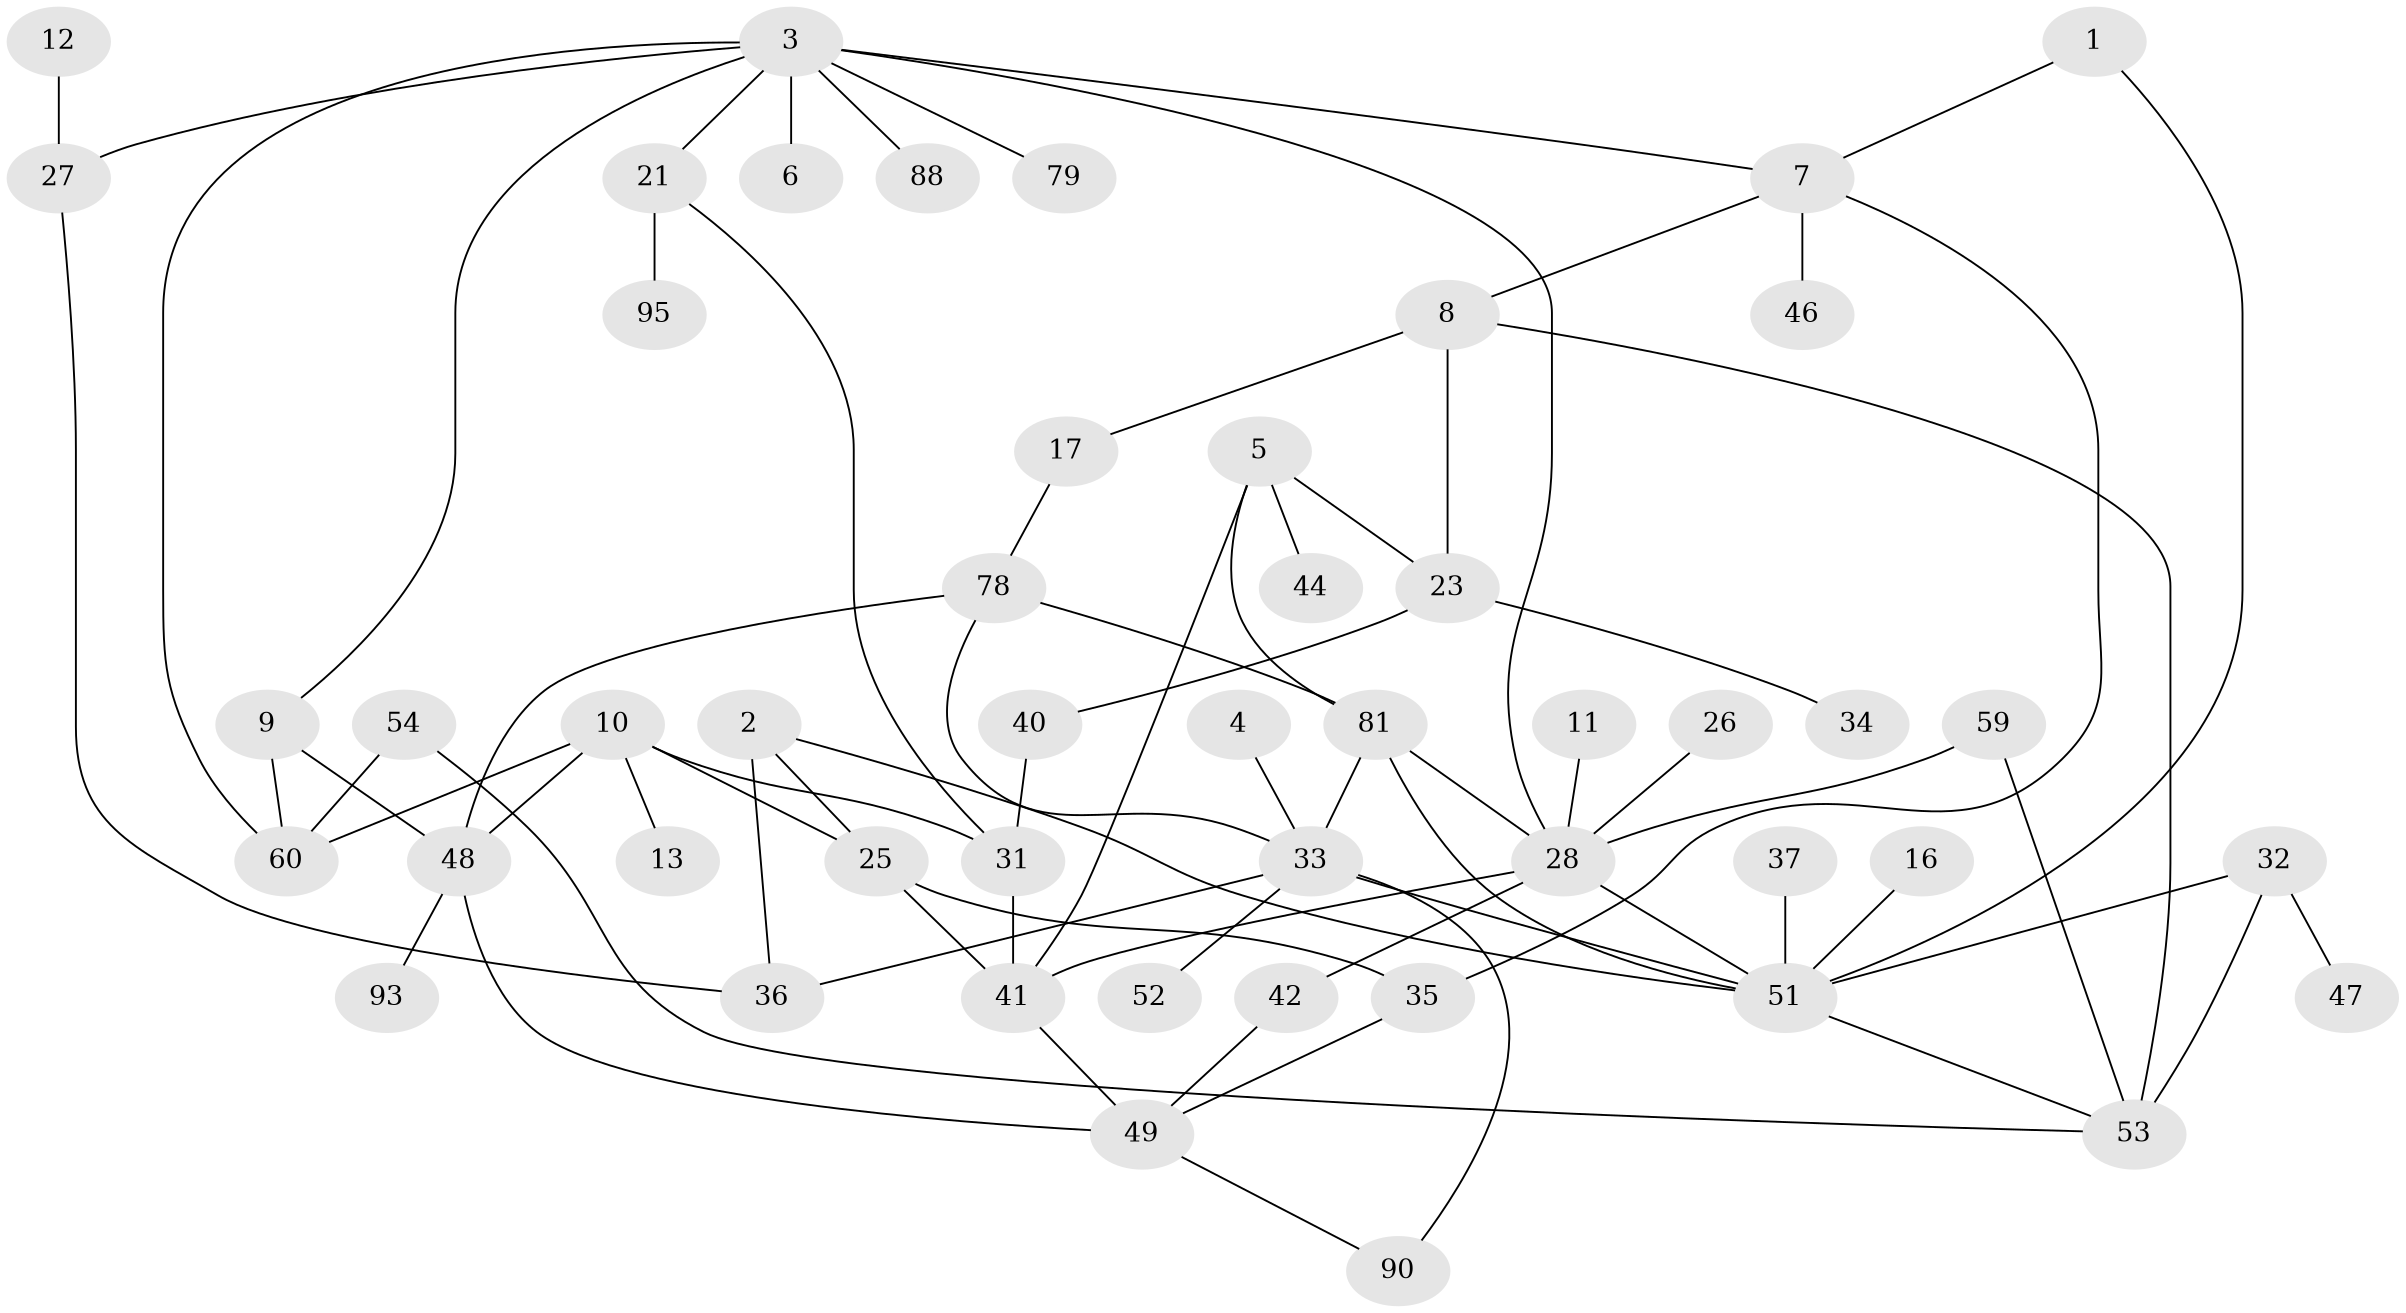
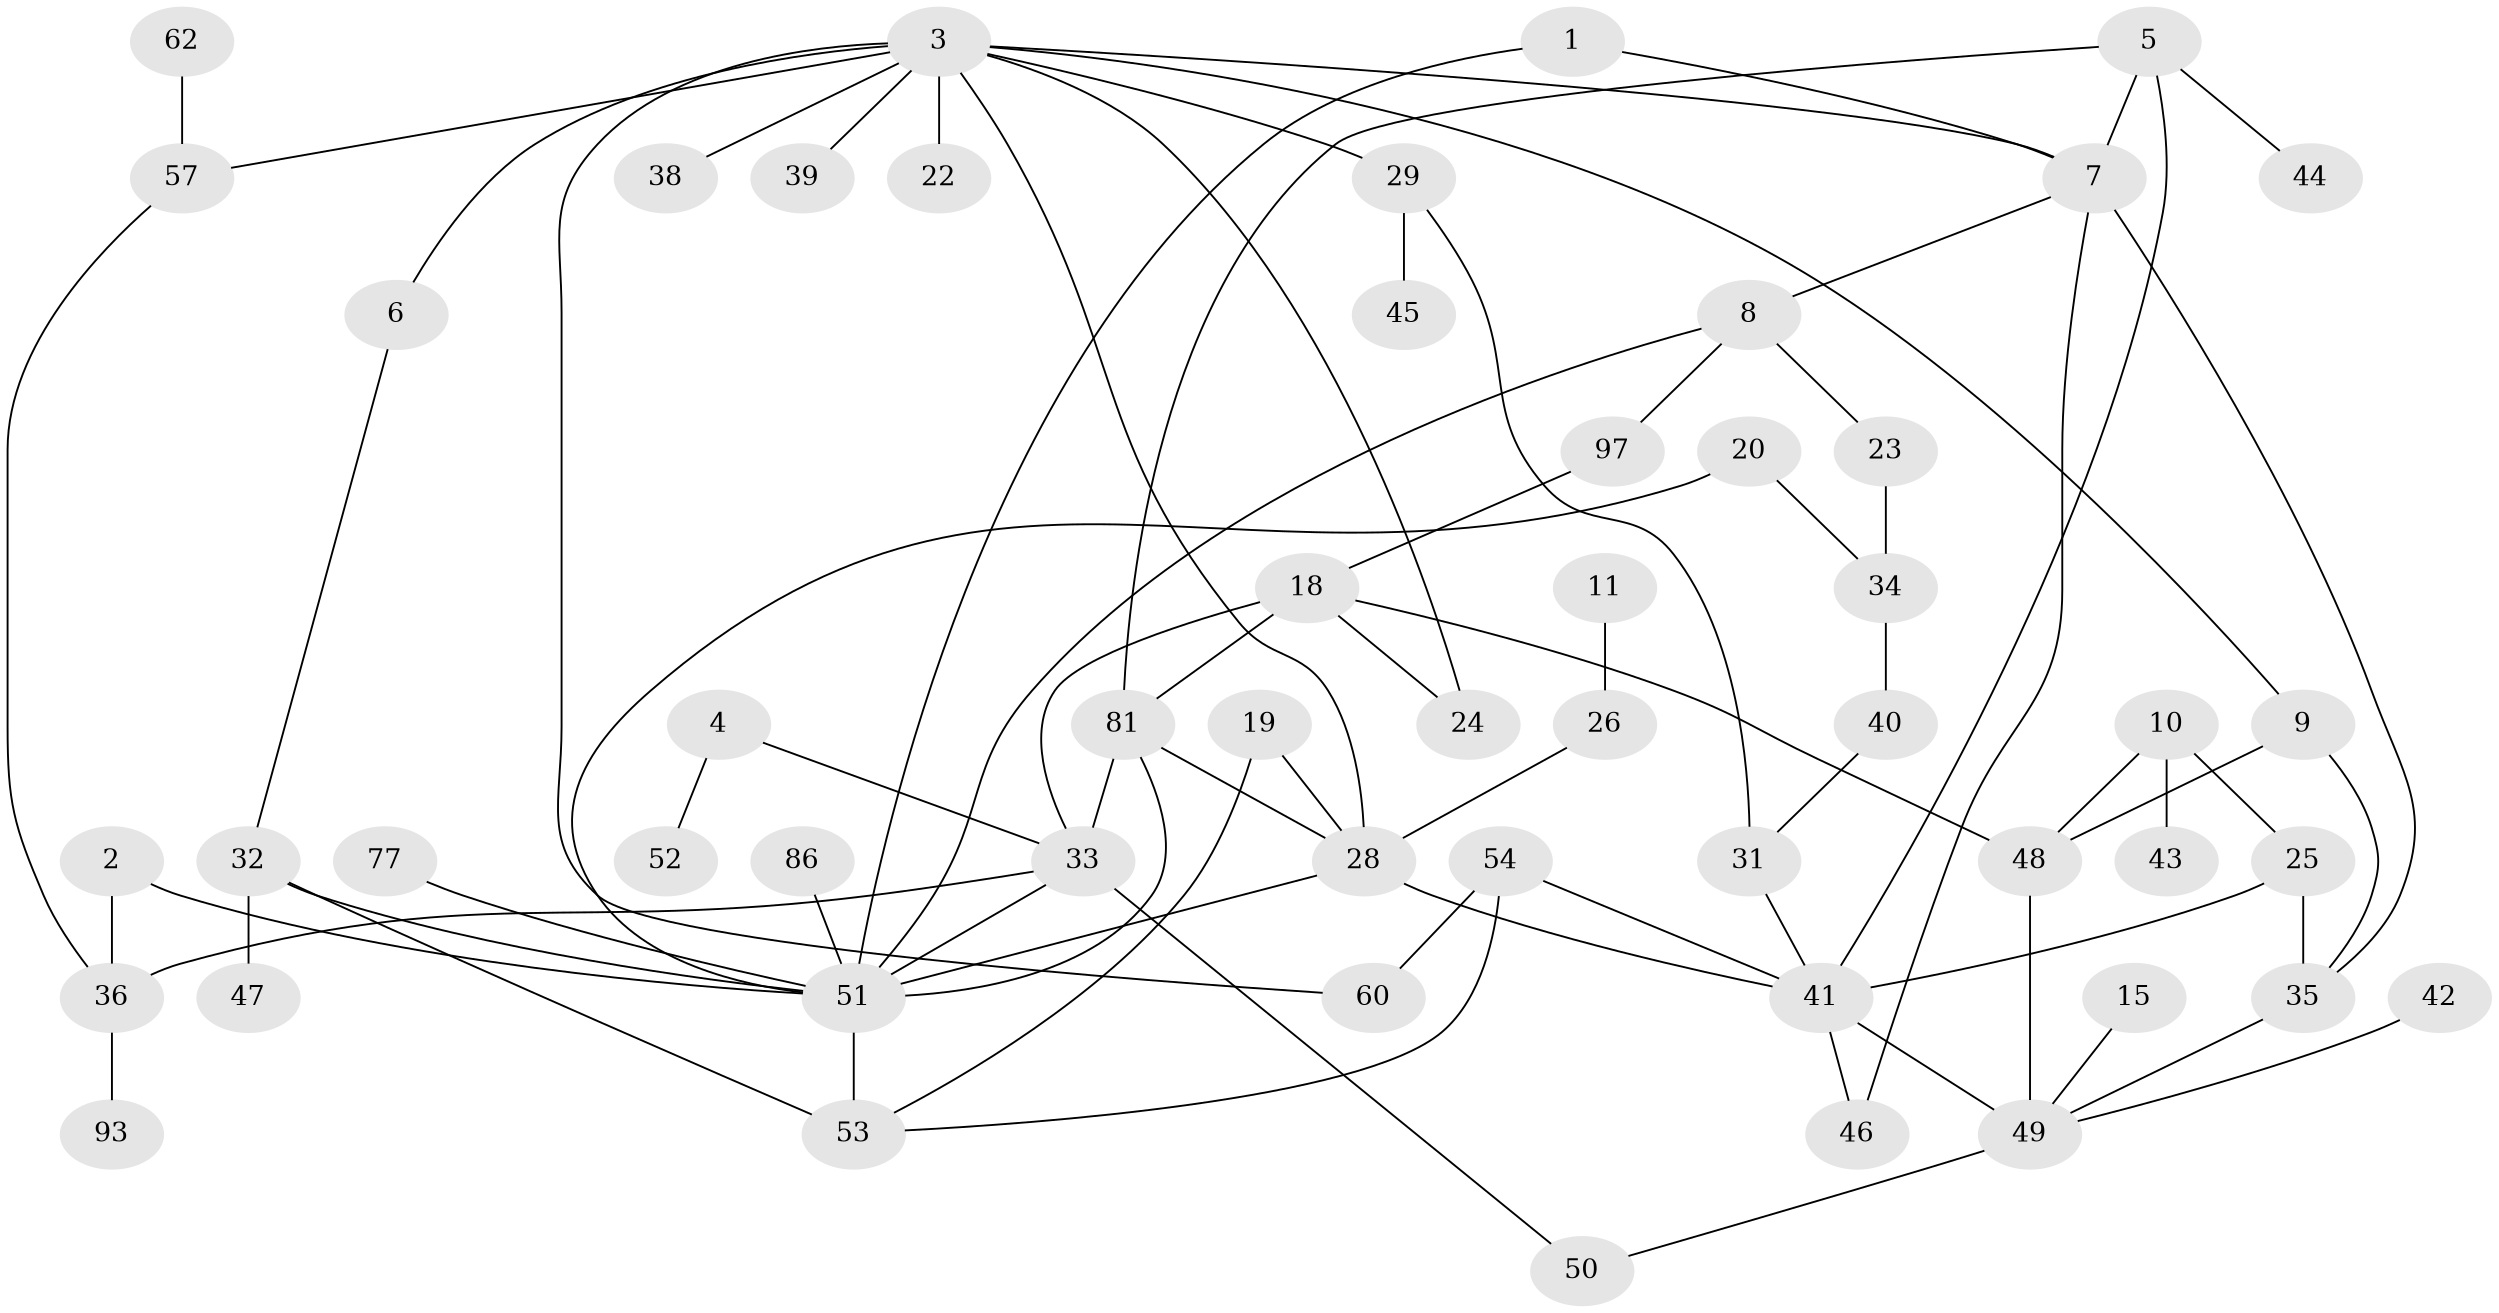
(59, 42) -> (182, 42)
(59, 178) -> (182, 178)
(655, 178) -> (1404, 178)
(928, 178) -> (666, 178)
none -> (939, 178)
(1064, 178) -> (803, 178)
(655, 315) -> (1404, 315)
(1066, 452) -> (1613, 452)
none -> (1749, 452)
(2074, 482) -> (1203, 544)
(1354, 520) -> (2122, 110)
none -> (322, 588)
(994, 588) -> (1307, 588)
(1220, 674) -> (1886, 657)
none -> (1468, 725)
(1994, 725) -> (1260, 725)
(798, 777) -> none
(788, 788) -> none
(277, 793) -> (2378, 861)
(450, 793) -> none
(1574, 793) -> (1605, 655)
(668, 861) -> (2167, 861)
(1785, 861) -> (385, 861)
(1922, 861) -> (803, 861)
(1430, 927) -> none
(423, 930) -> (112, 1066)
none -> (1661, 930)
(1210, 946) -> (692, 793)
none -> (2134, 998)
none -> (1839, 1066)
(1398, 1271) -> (1582, 1271)
